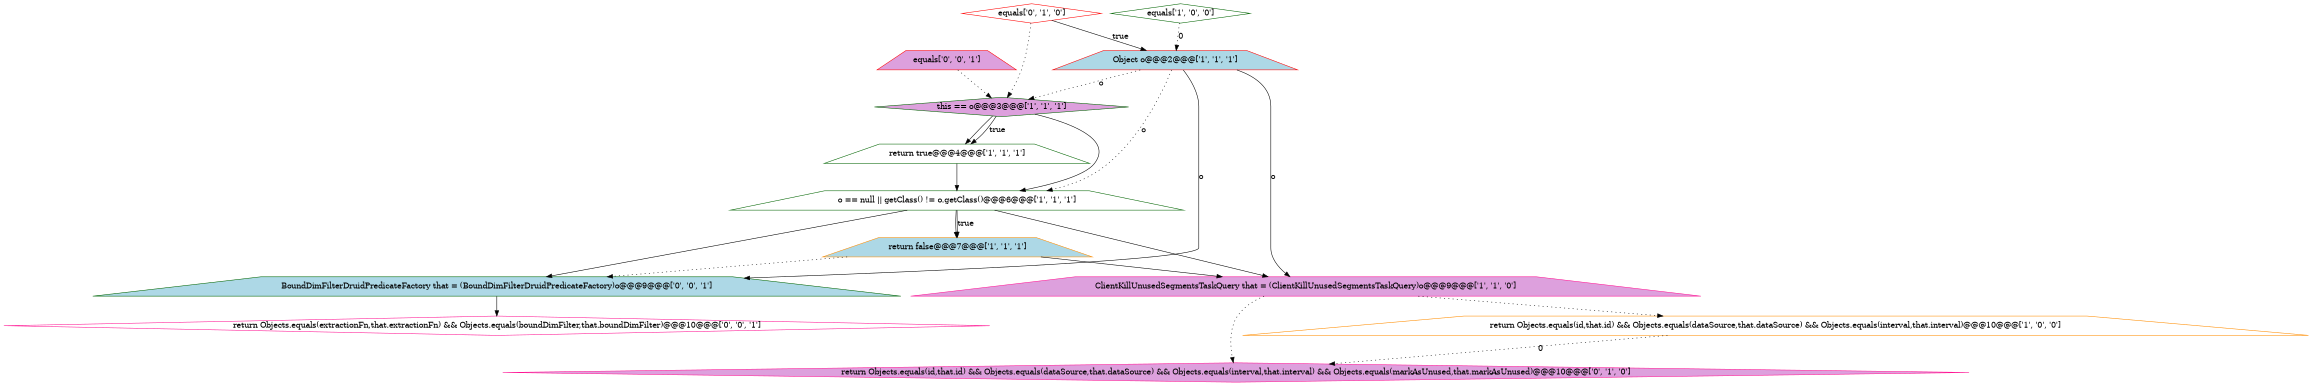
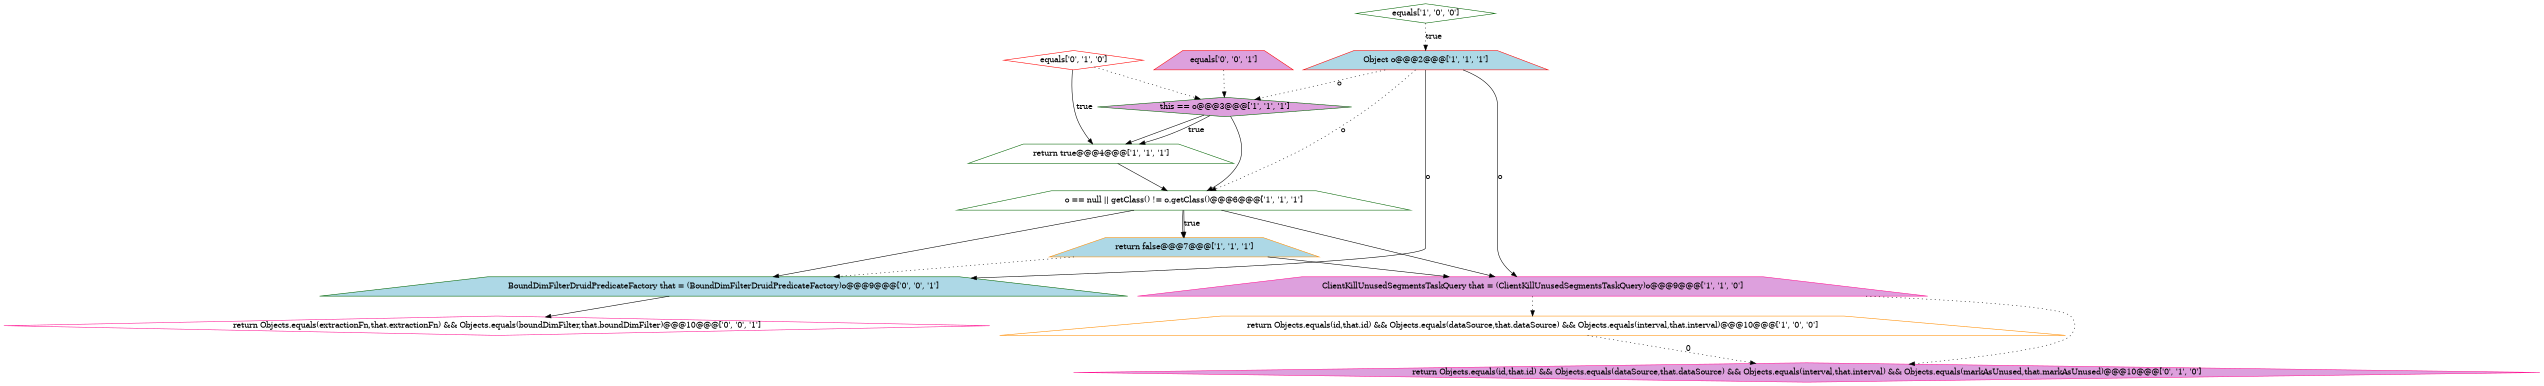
(1096, 35) -> (1074, 107)
(1181, 37) -> (1434, 37)
